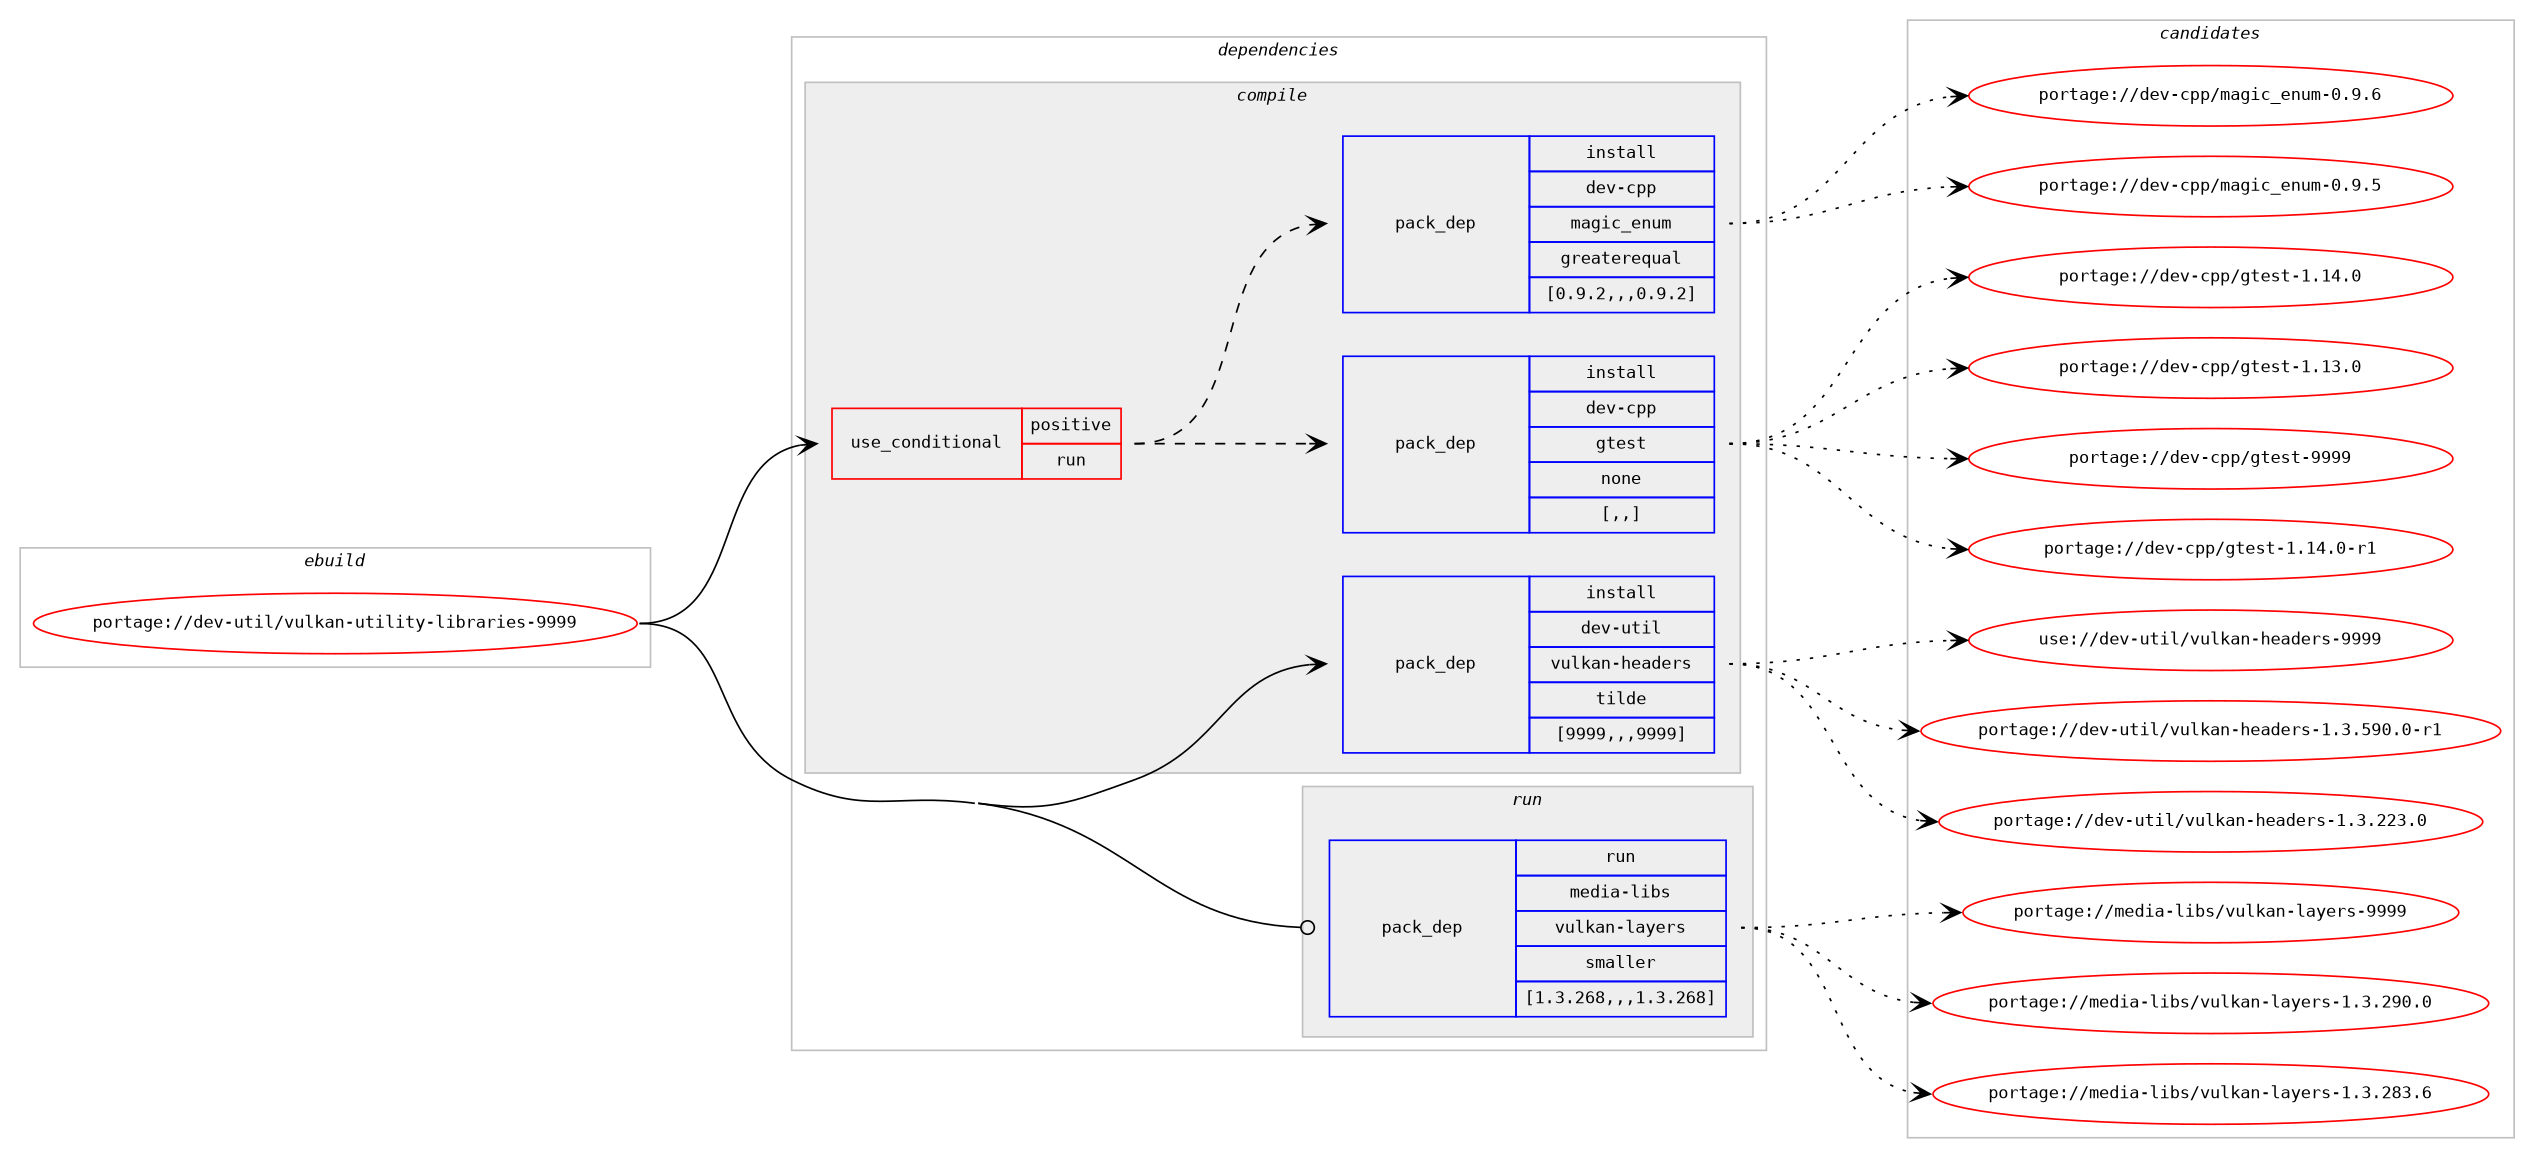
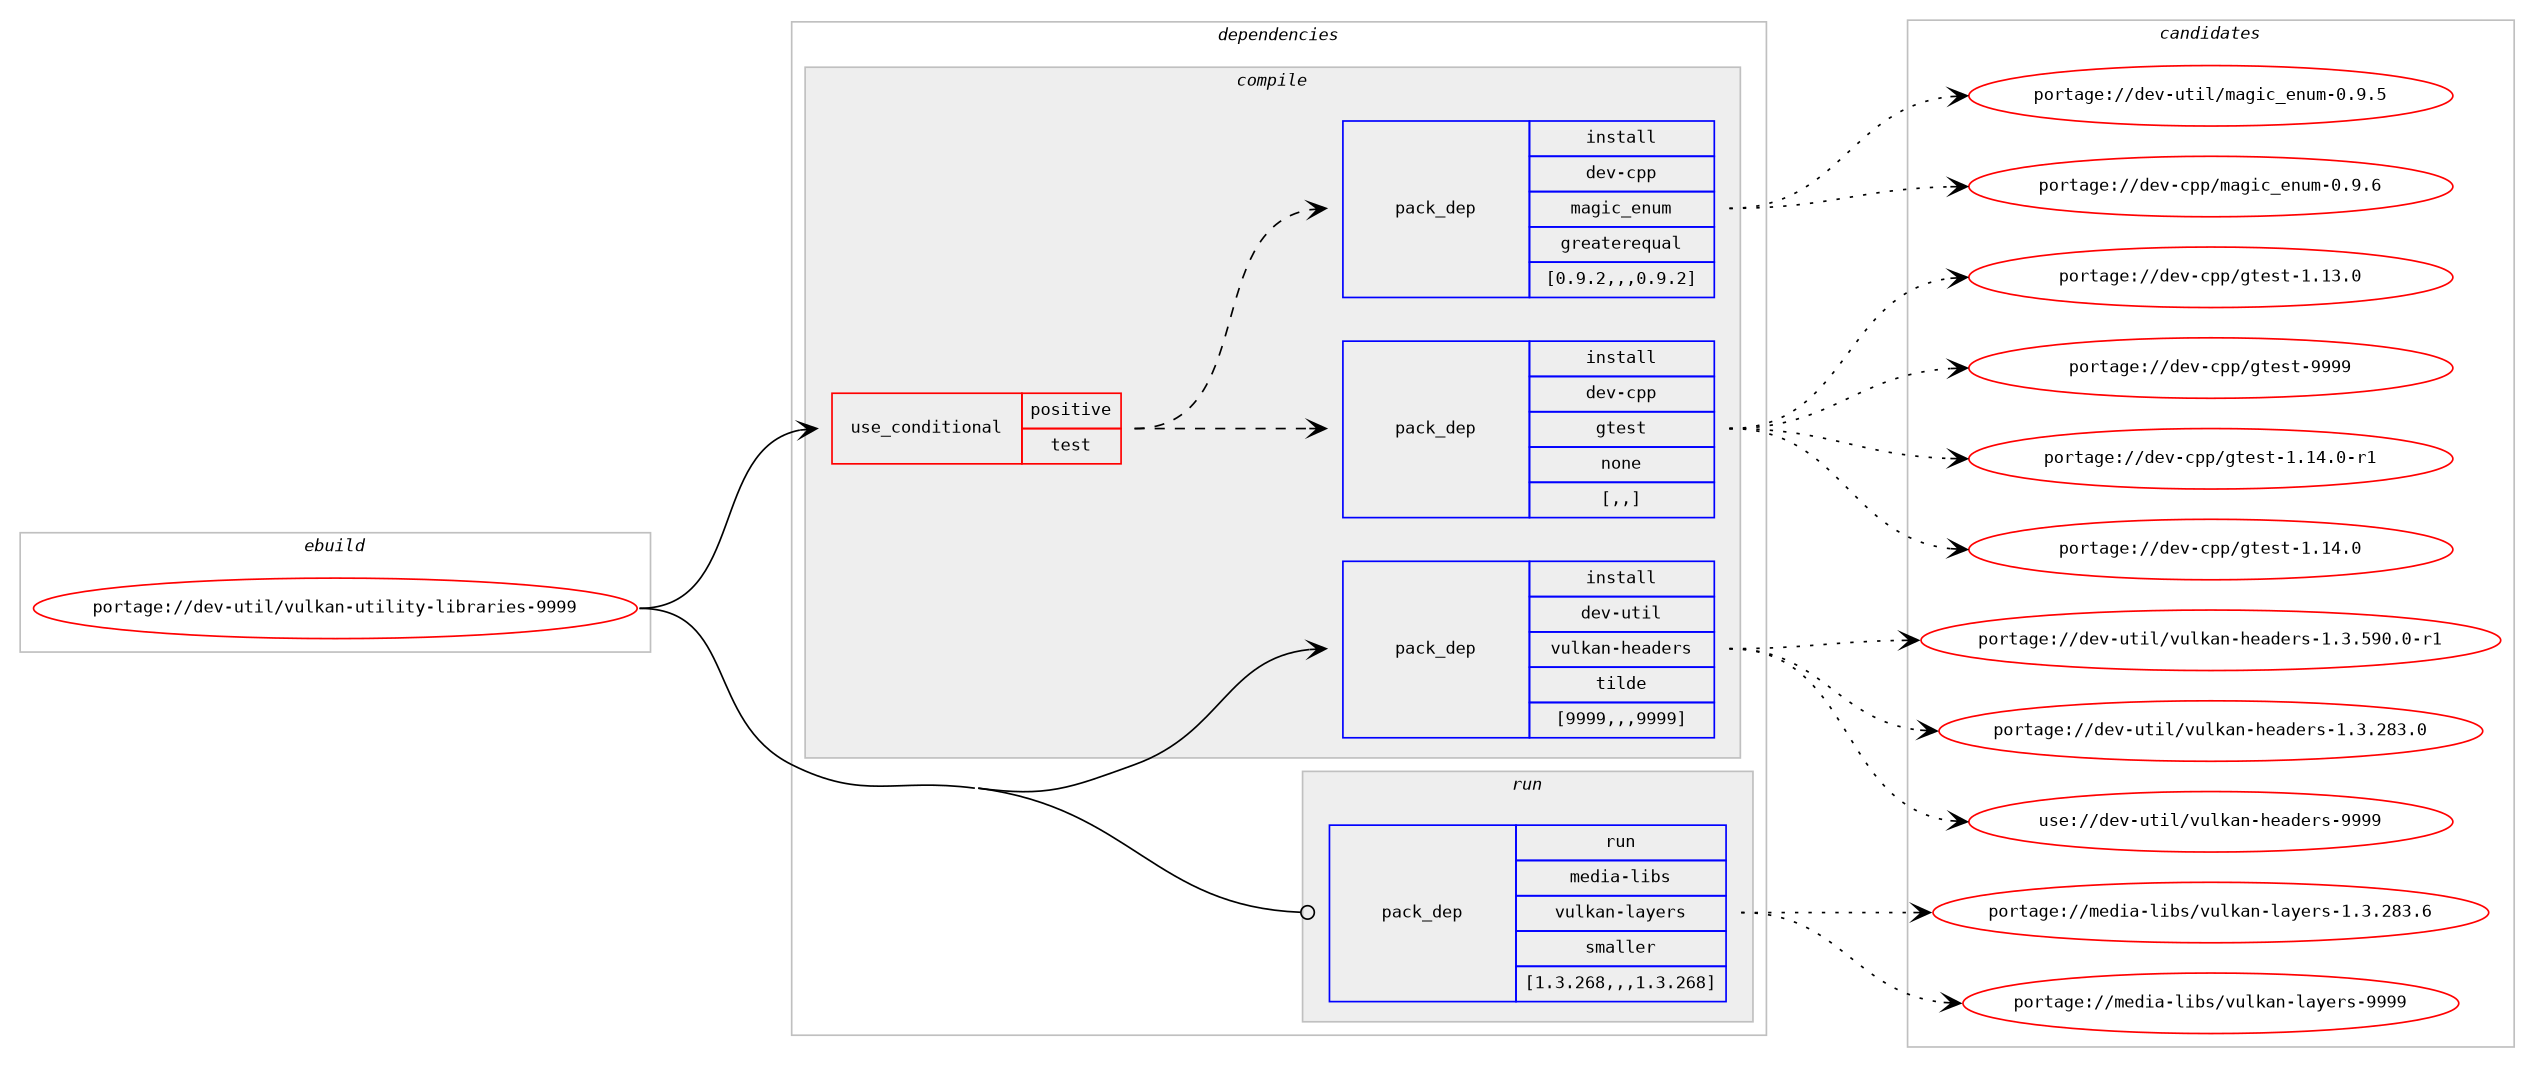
(2211, 187) -> (2211, 96)
(1071, 460) -> (1071, 445)
(2211, 822) -> (2211, 731)
(2211, 1003) -> none
